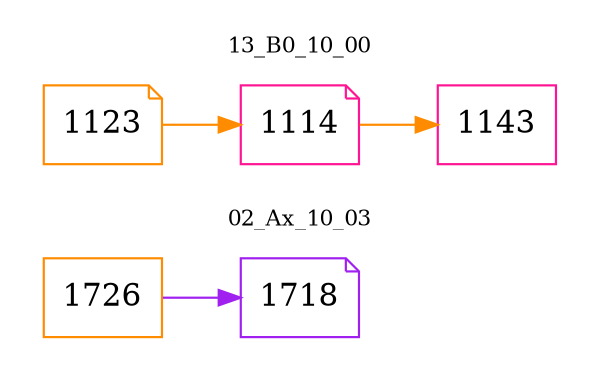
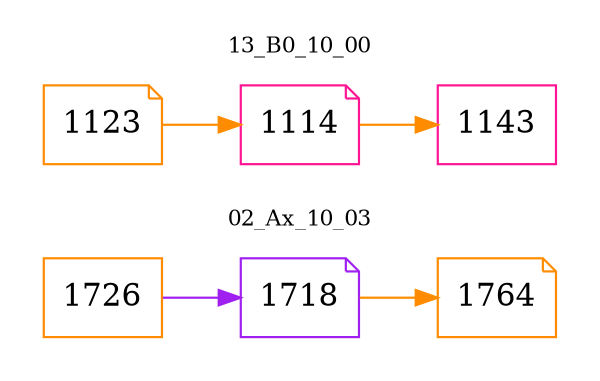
none -> (497, 298)
